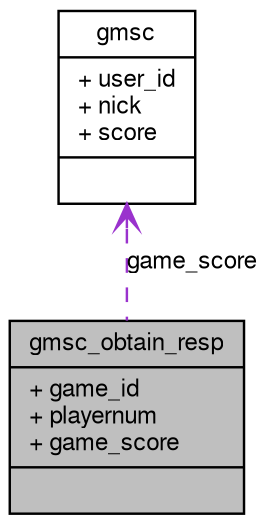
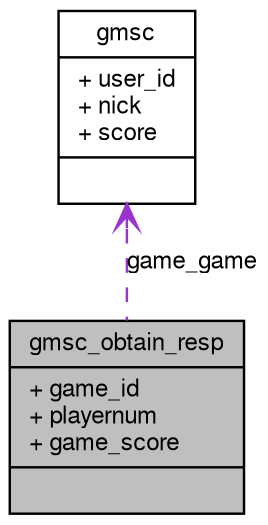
(193, 262) -> (193, 262)
